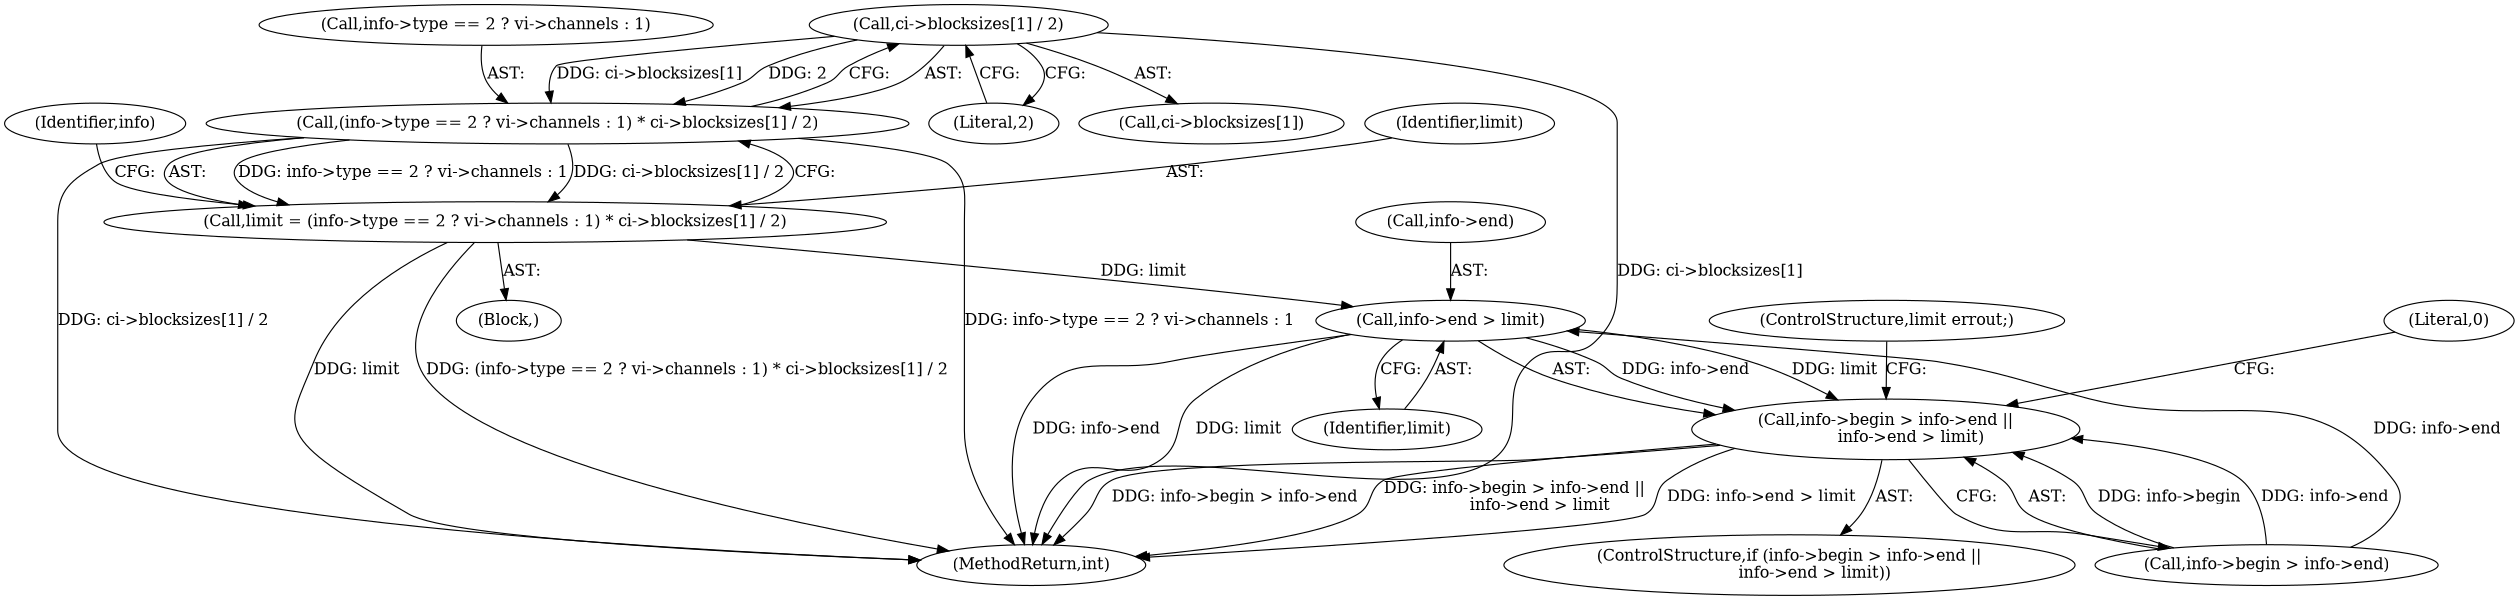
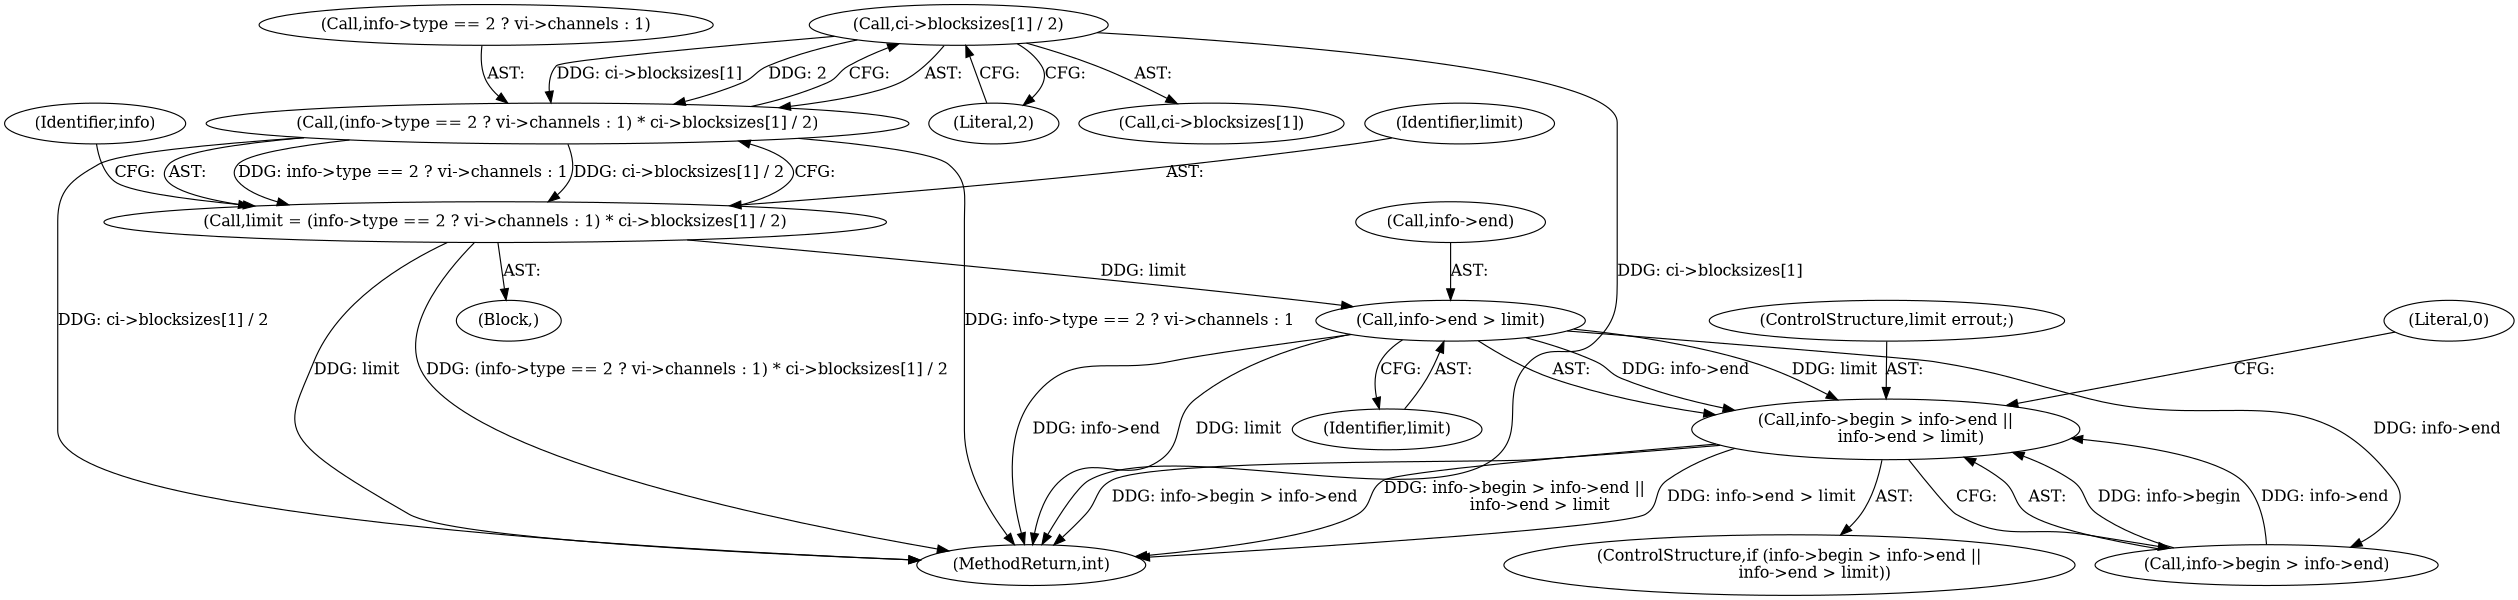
(1909, 370) -> (1907, 370)
(2043, 386) -> (2032, 383)
